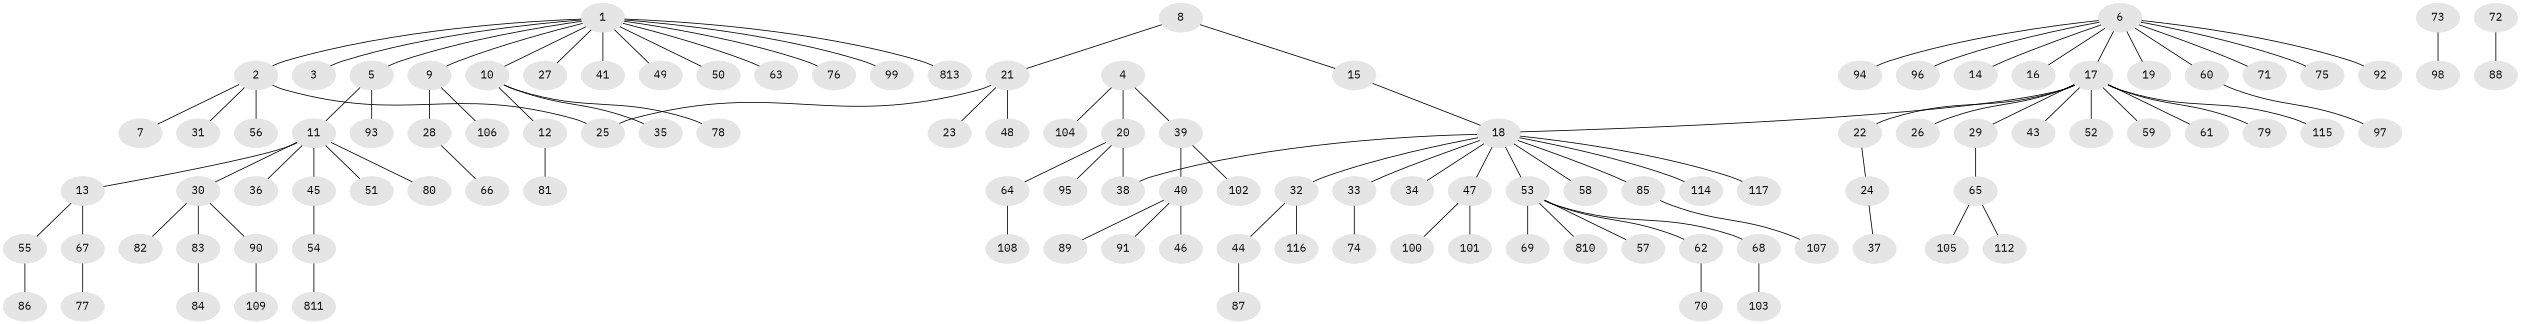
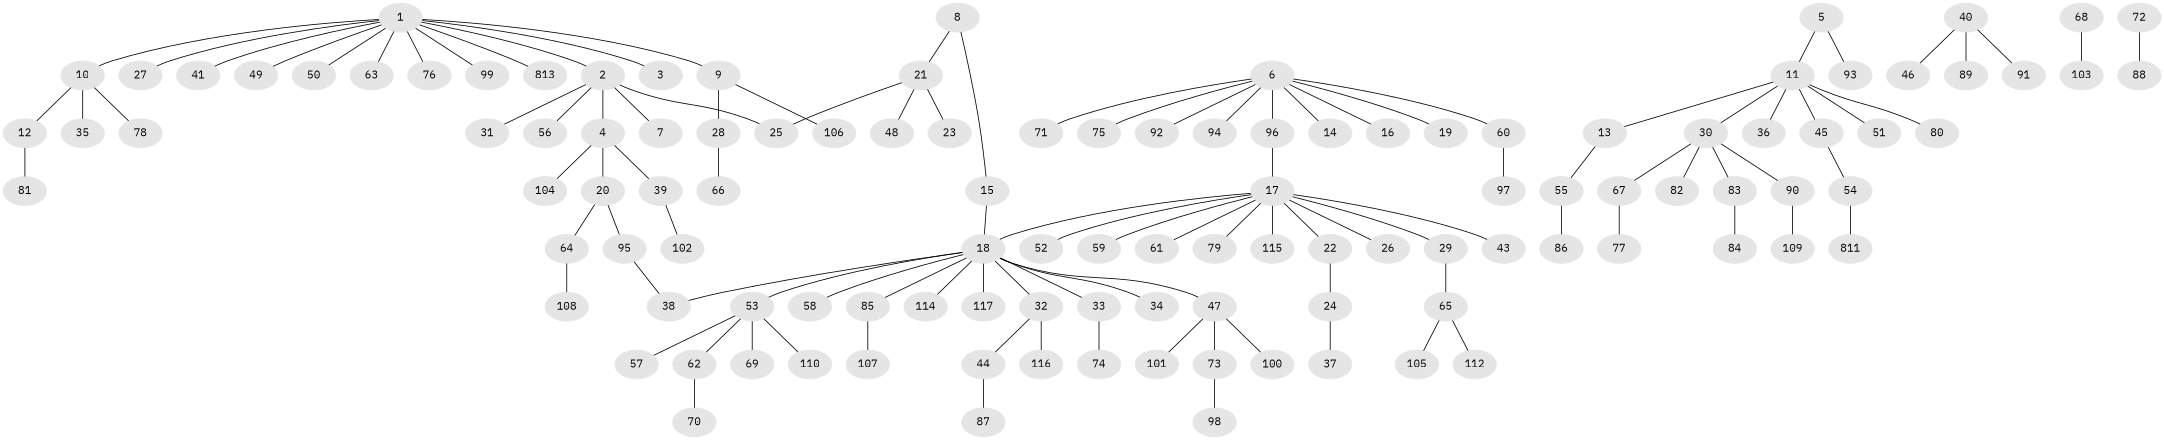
(484, 39) -> none
(2106, 47) -> (1272, 162)
none -> (603, 104)
(1123, 162) -> (647, 278)
(1181, 162) -> none
(83, 220) -> (1662, 162)
(1643, 220) -> none
(1585, 249) -> (810, 364)
none -> (1215, 336)
